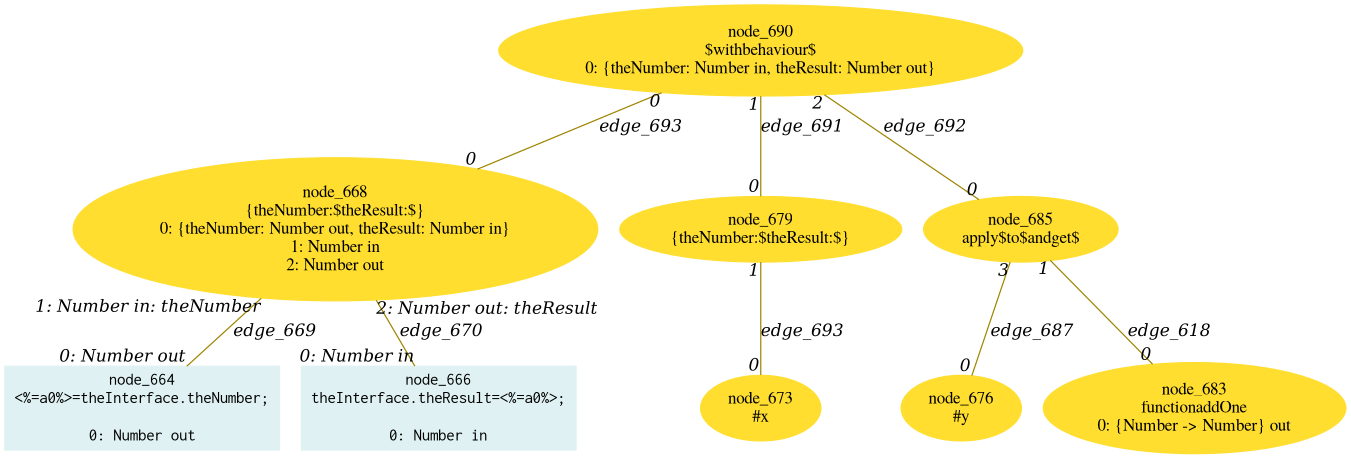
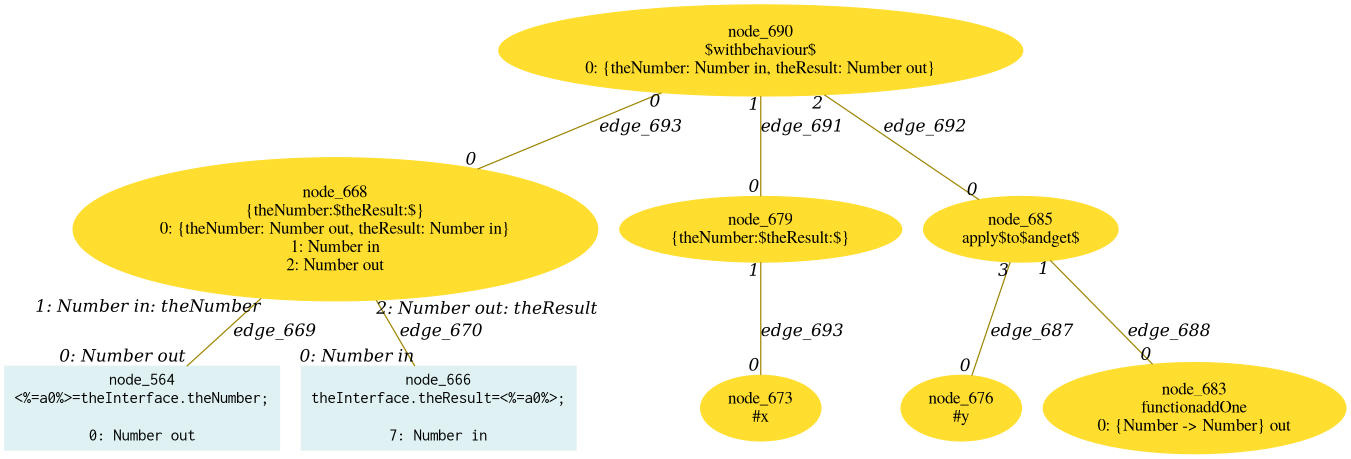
(1170, 332) -> (1170, 332)
(142, 408) -> (142, 408)
(439, 408) -> (439, 408)
